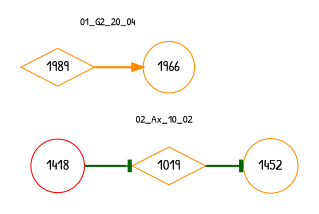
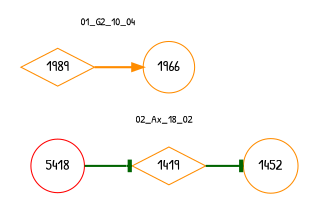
(108, 23) -> (108, 23)
(164, 120) -> (164, 120)
(58, 166) -> (58, 166)
(169, 166) -> (169, 166)
